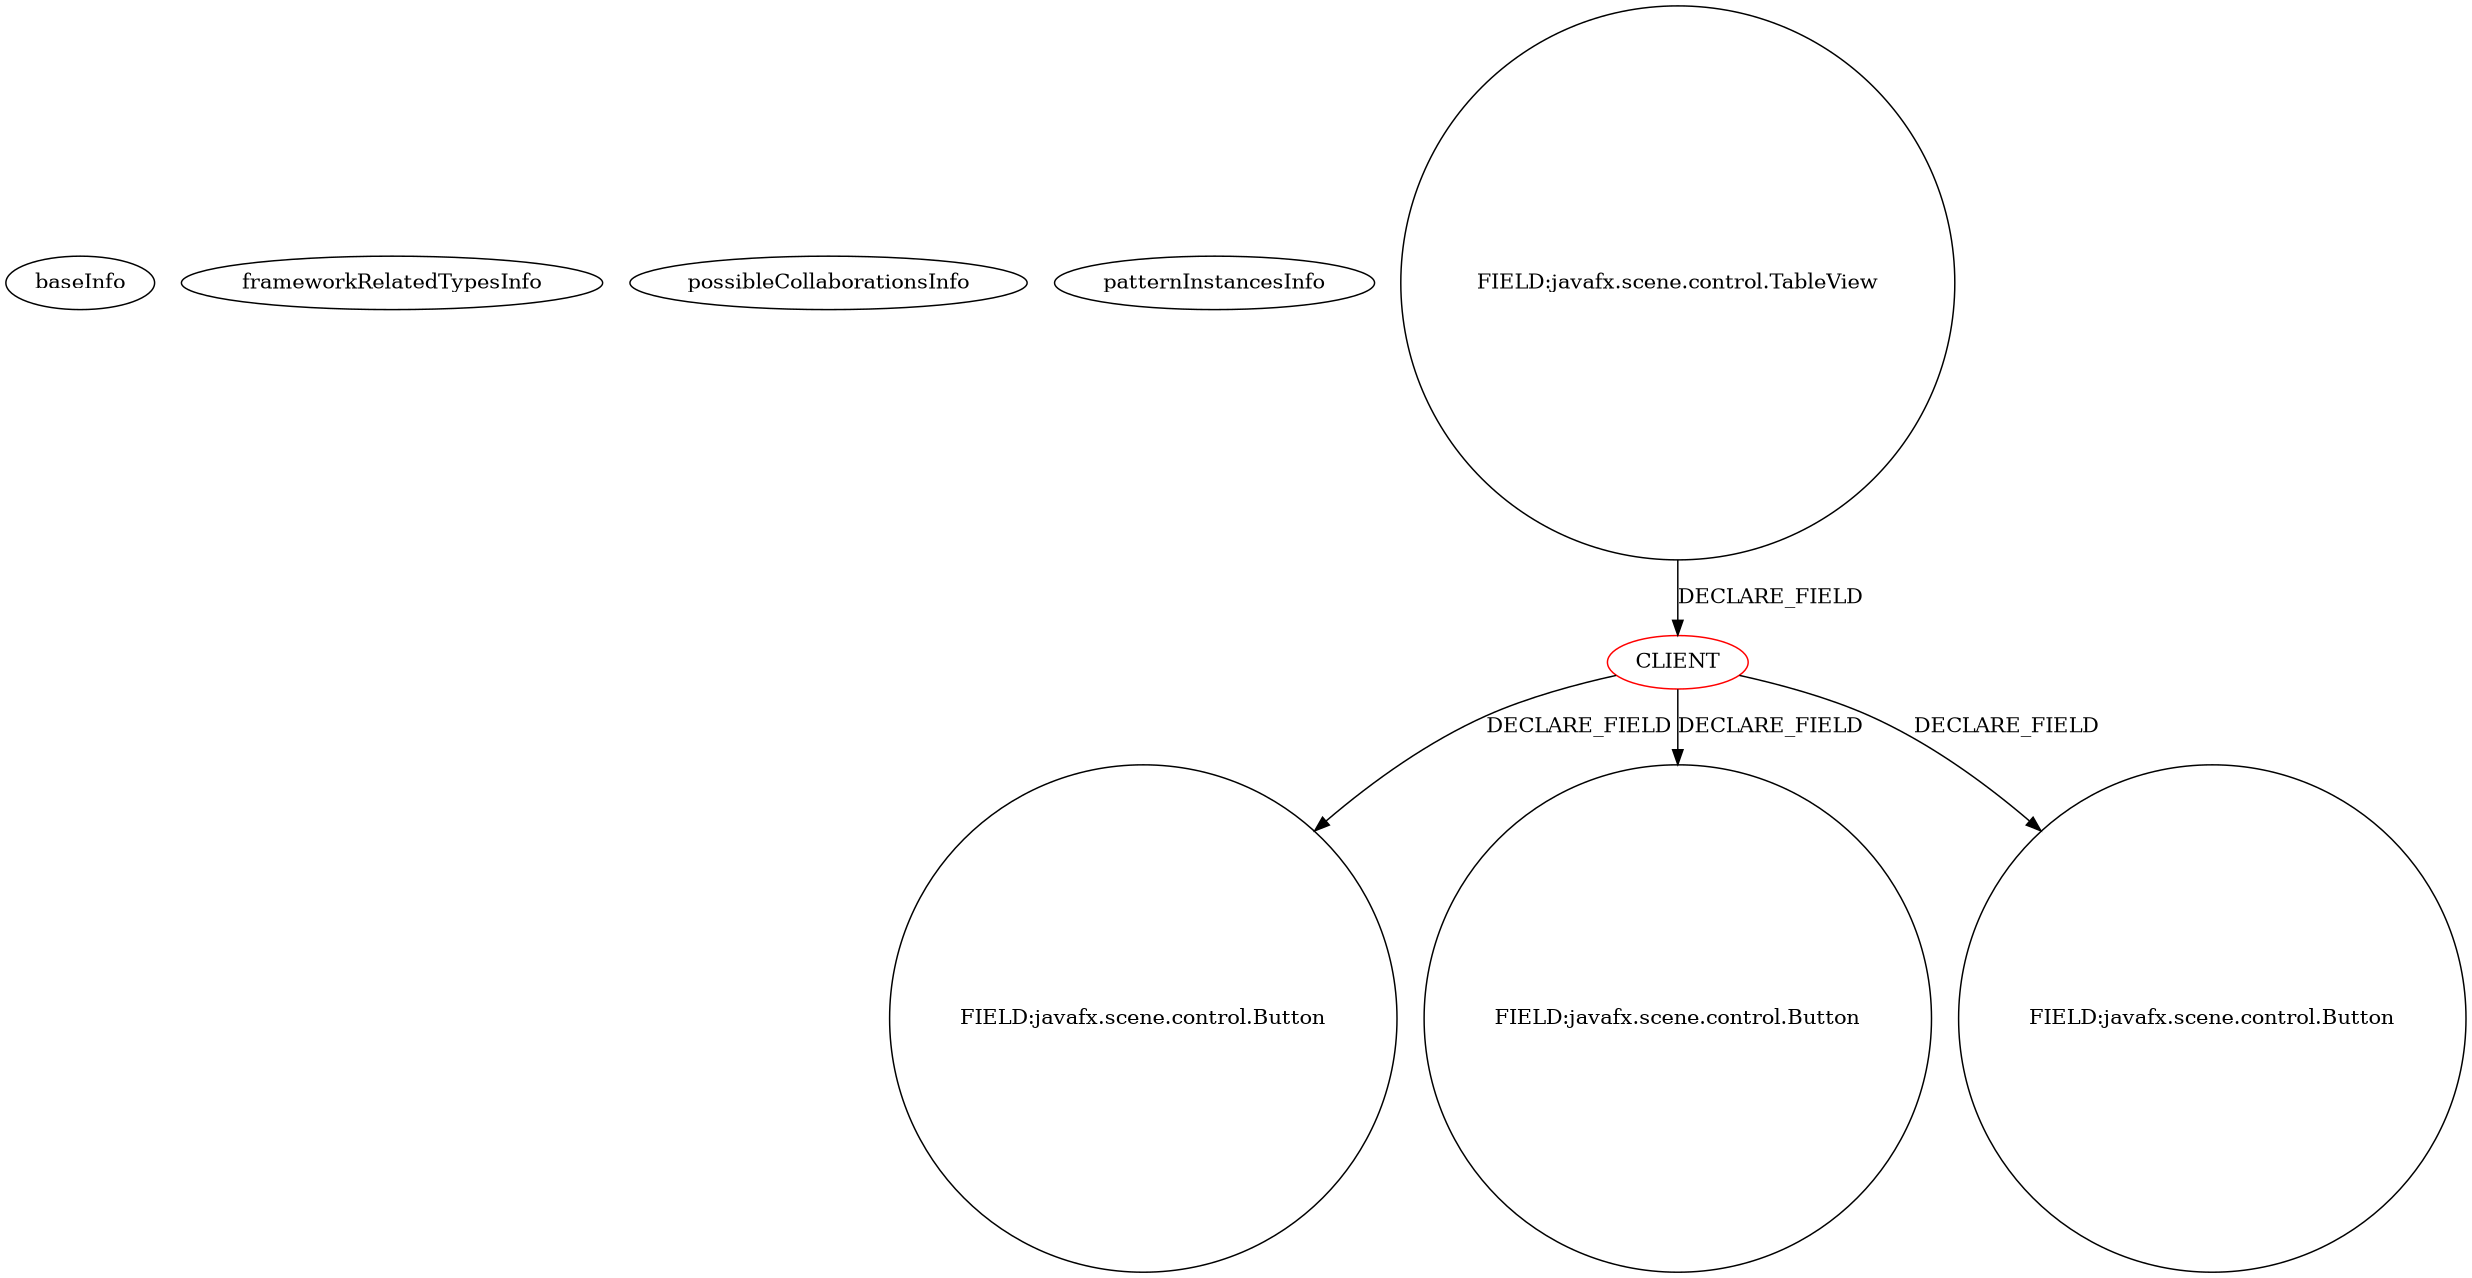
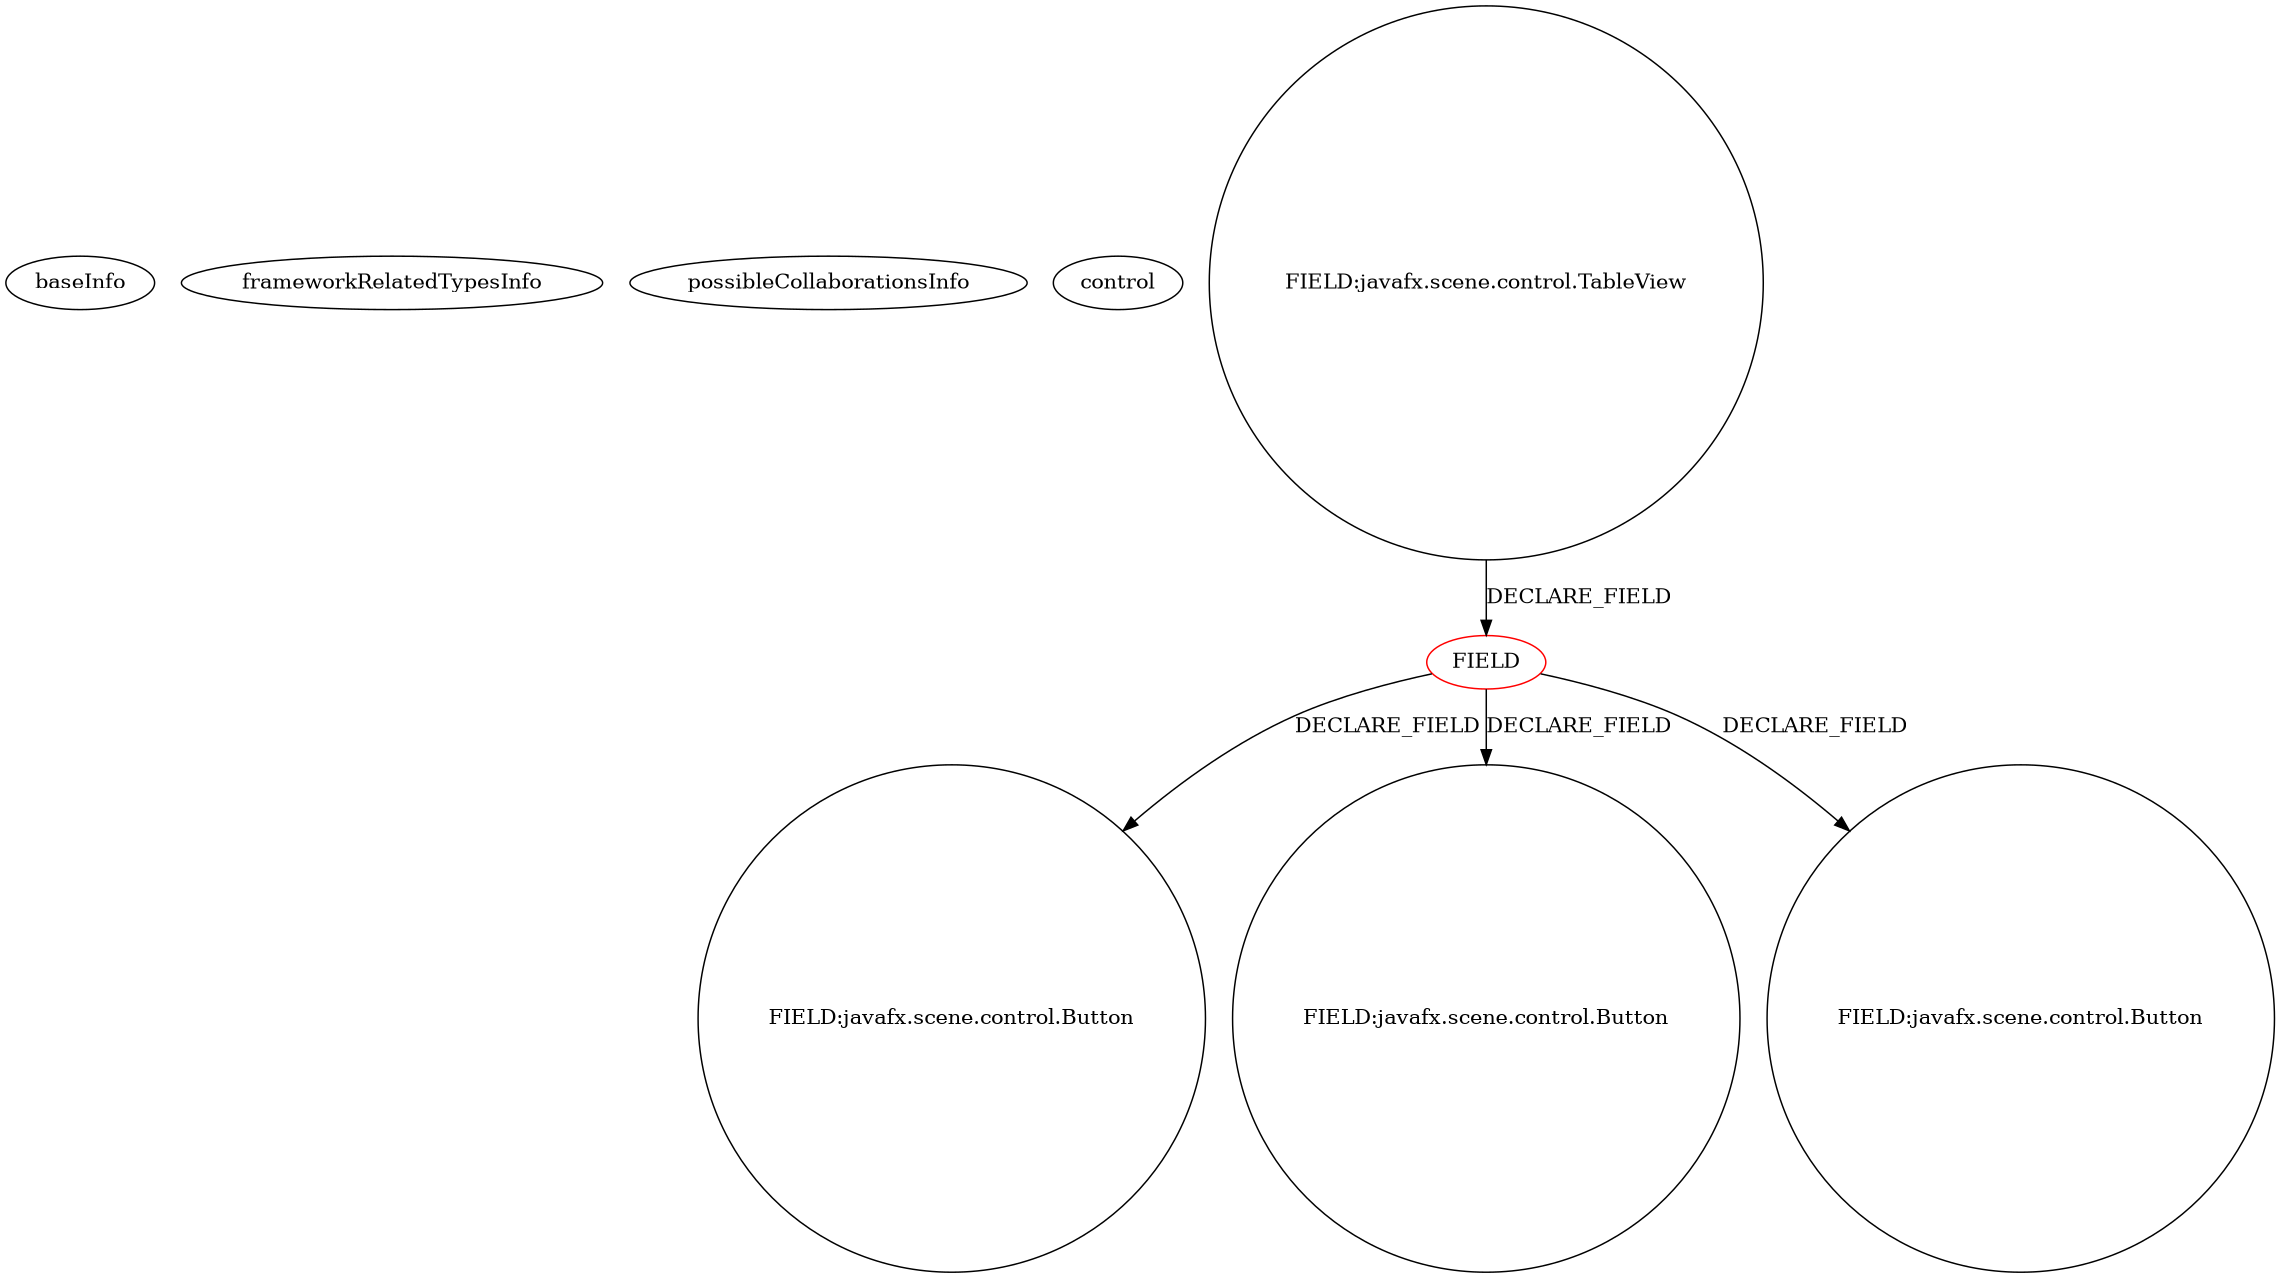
(1215, 283) -> (1118, 283)
(1678, 662) -> (1486, 662)
